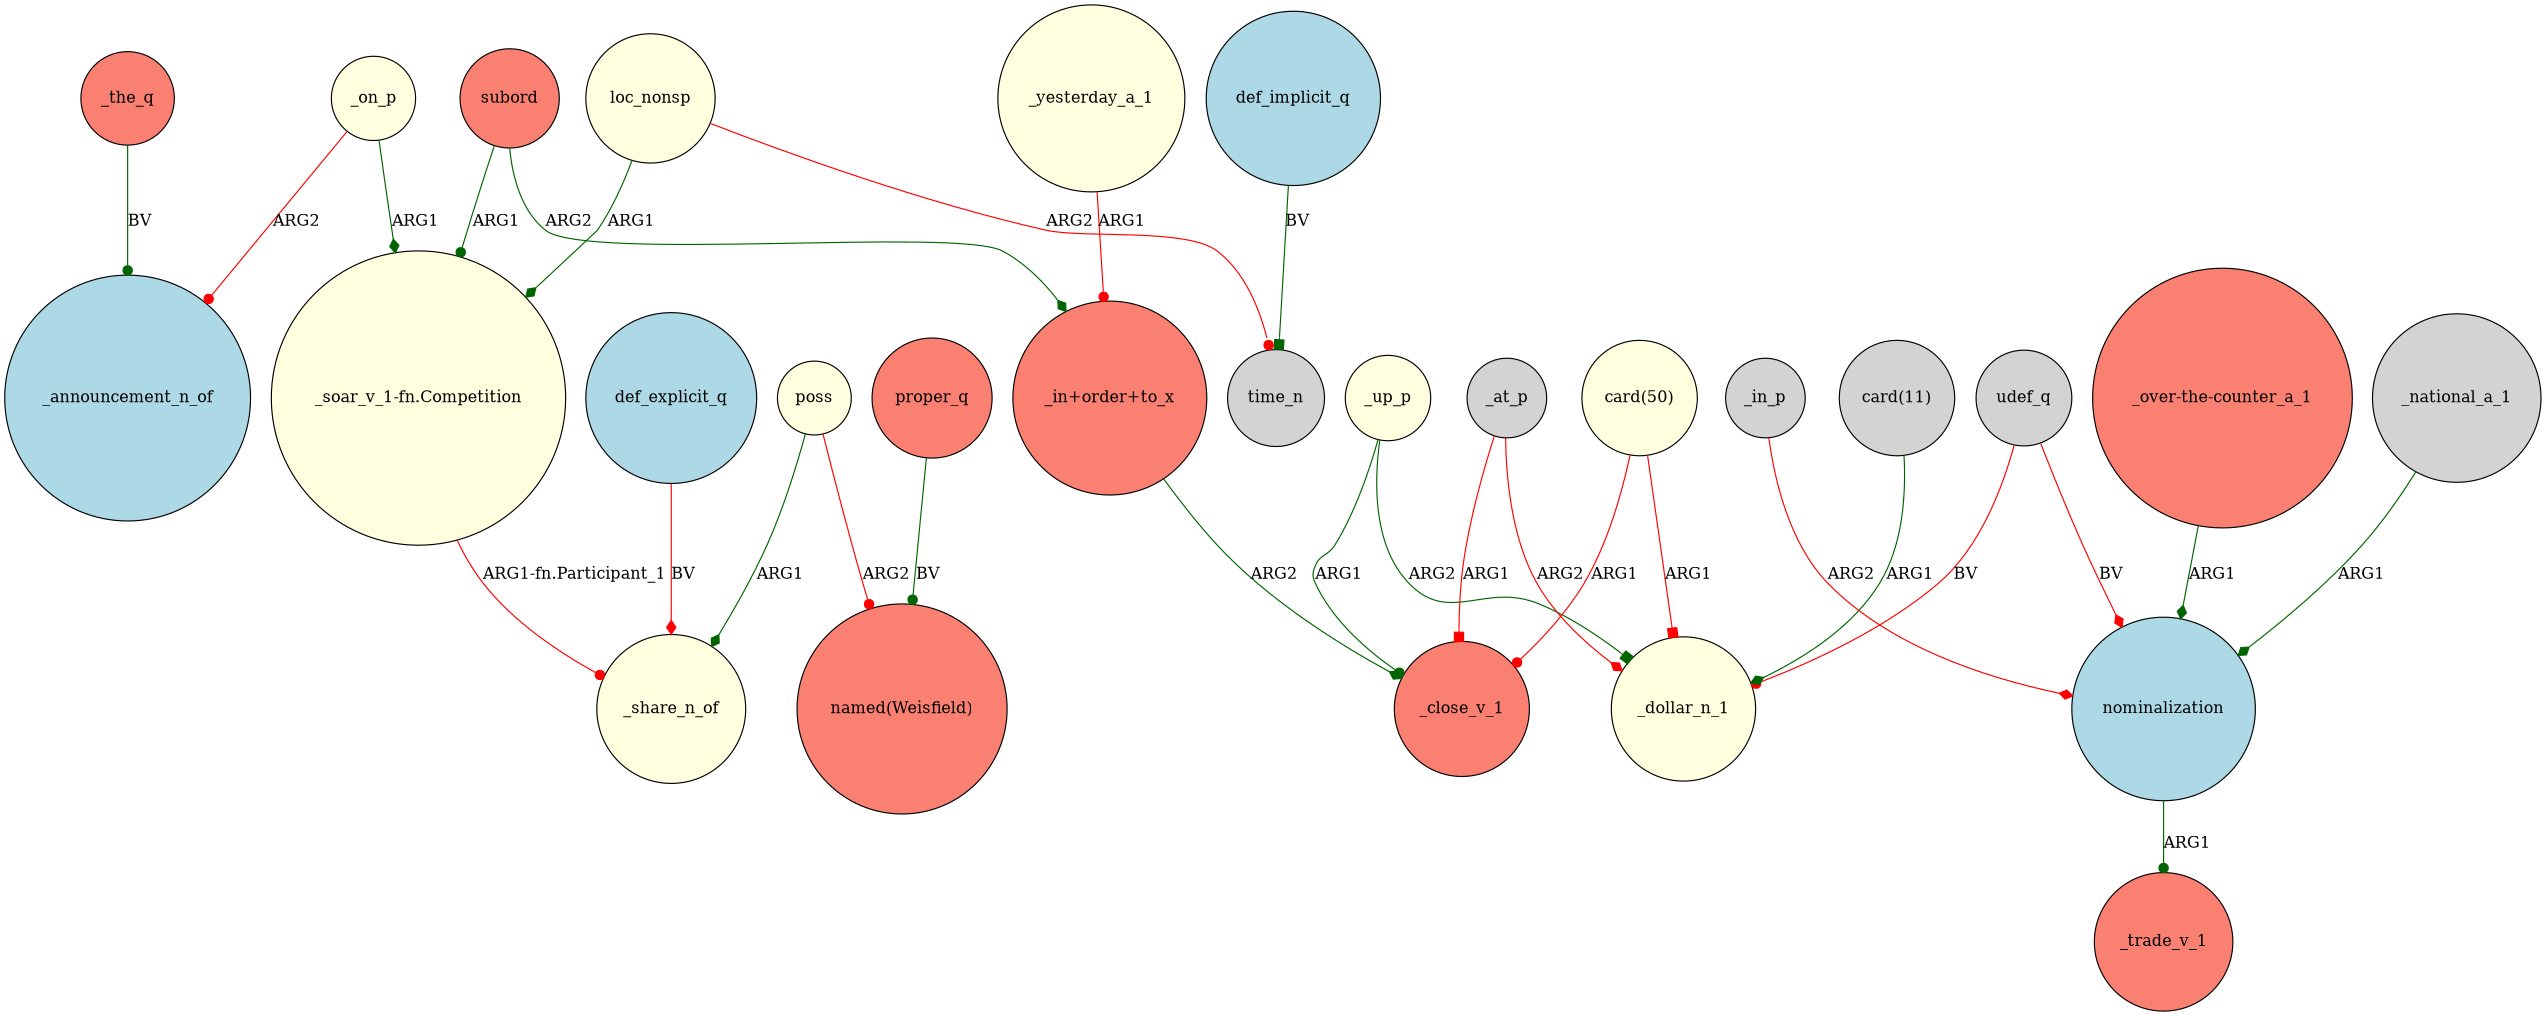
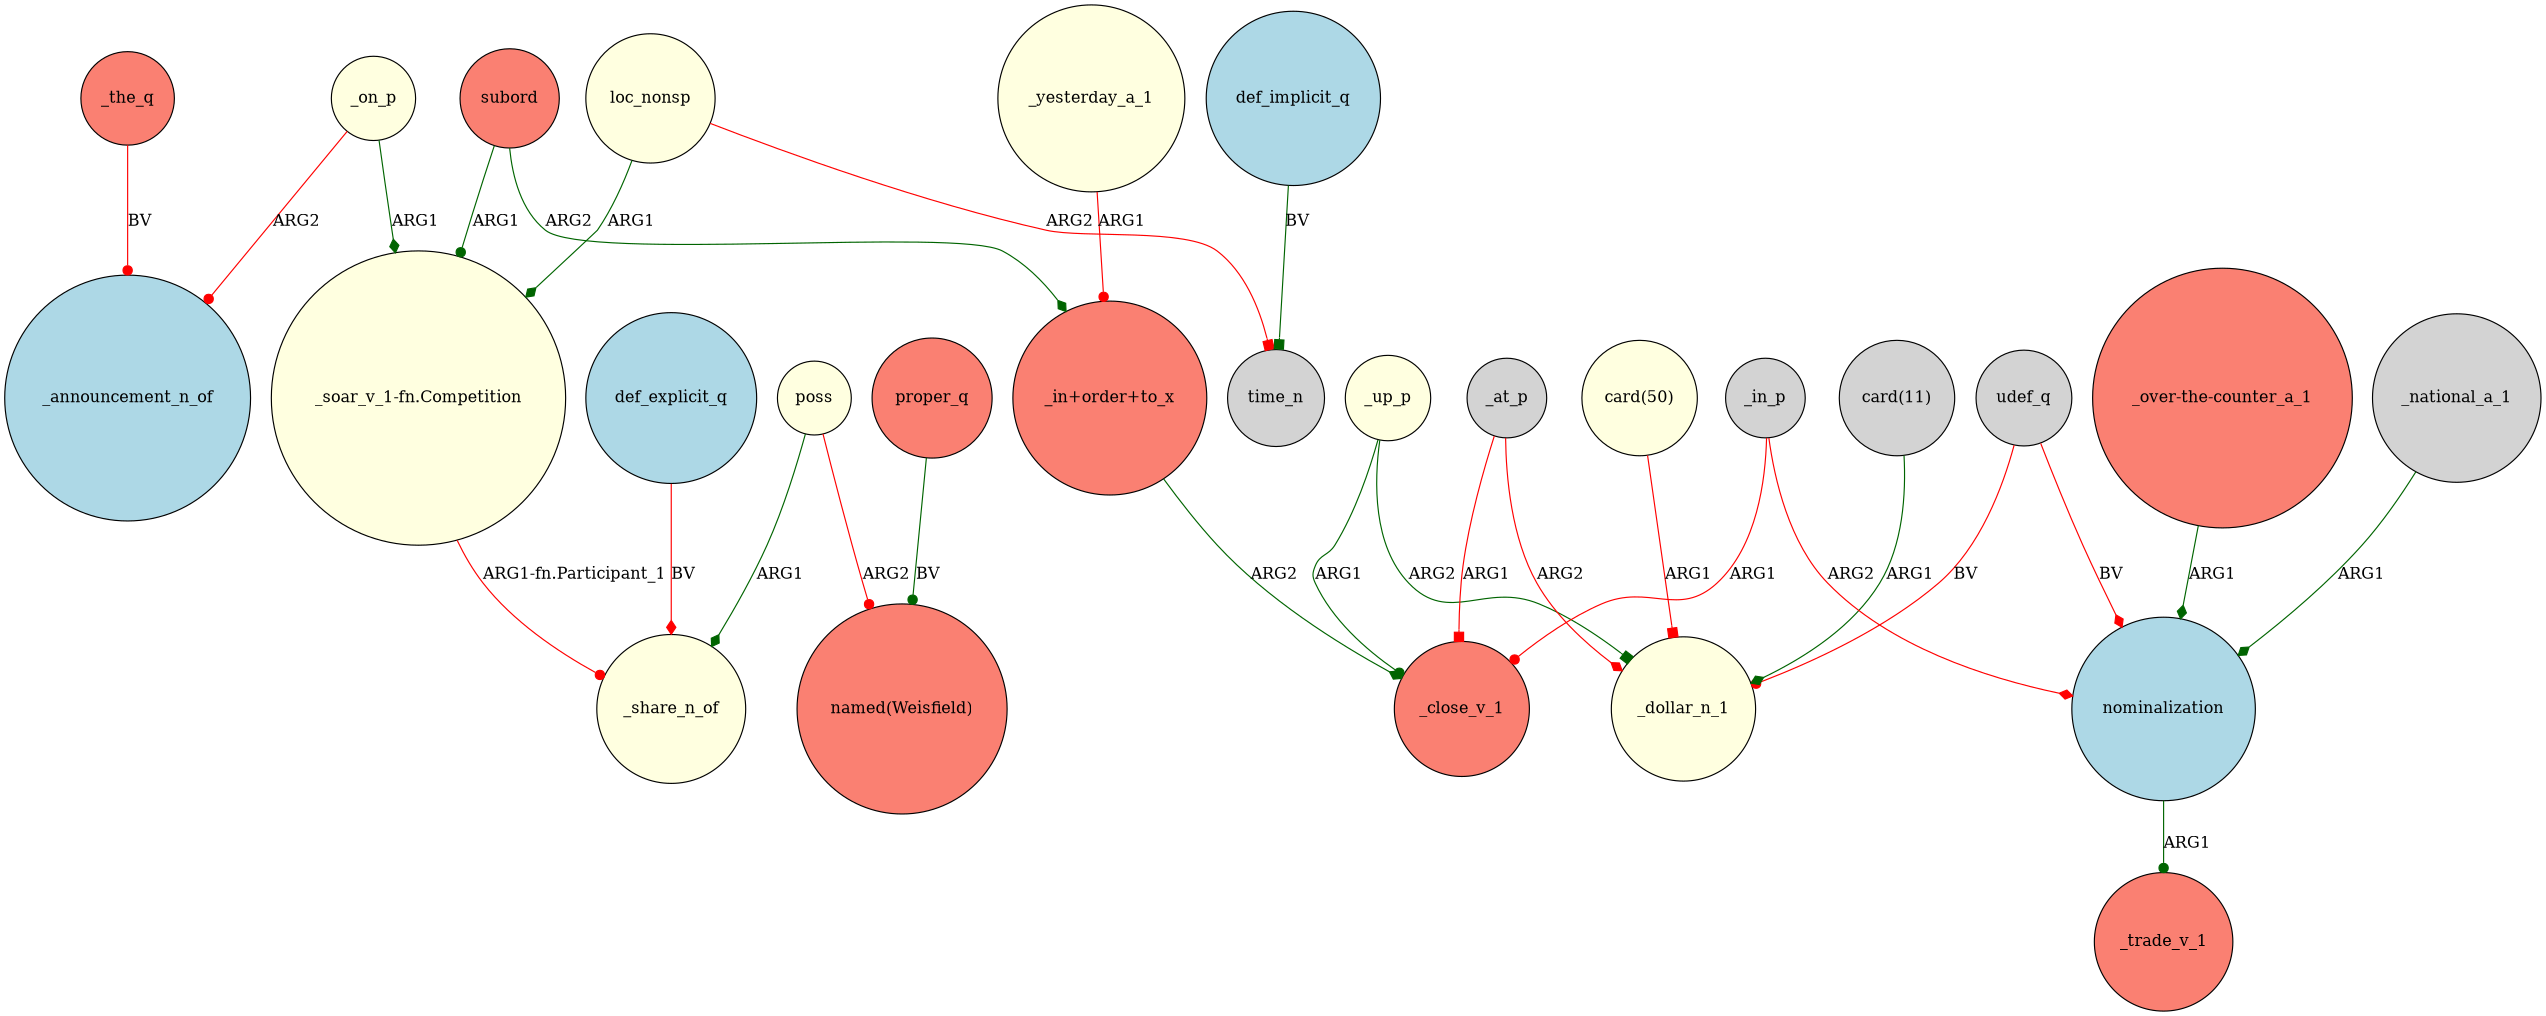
(128, 205) -> (128, 205)
(1009, 221) -> (1009, 221)
(1593, 567) -> (1690, 598)
